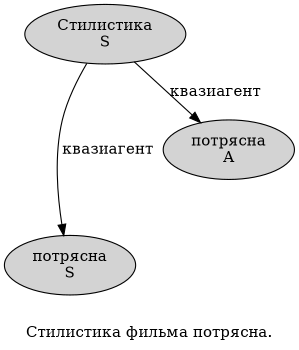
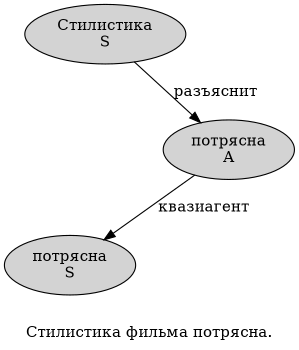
(216, 92) -> (216, 92)
(59, 141) -> (154, 204)
